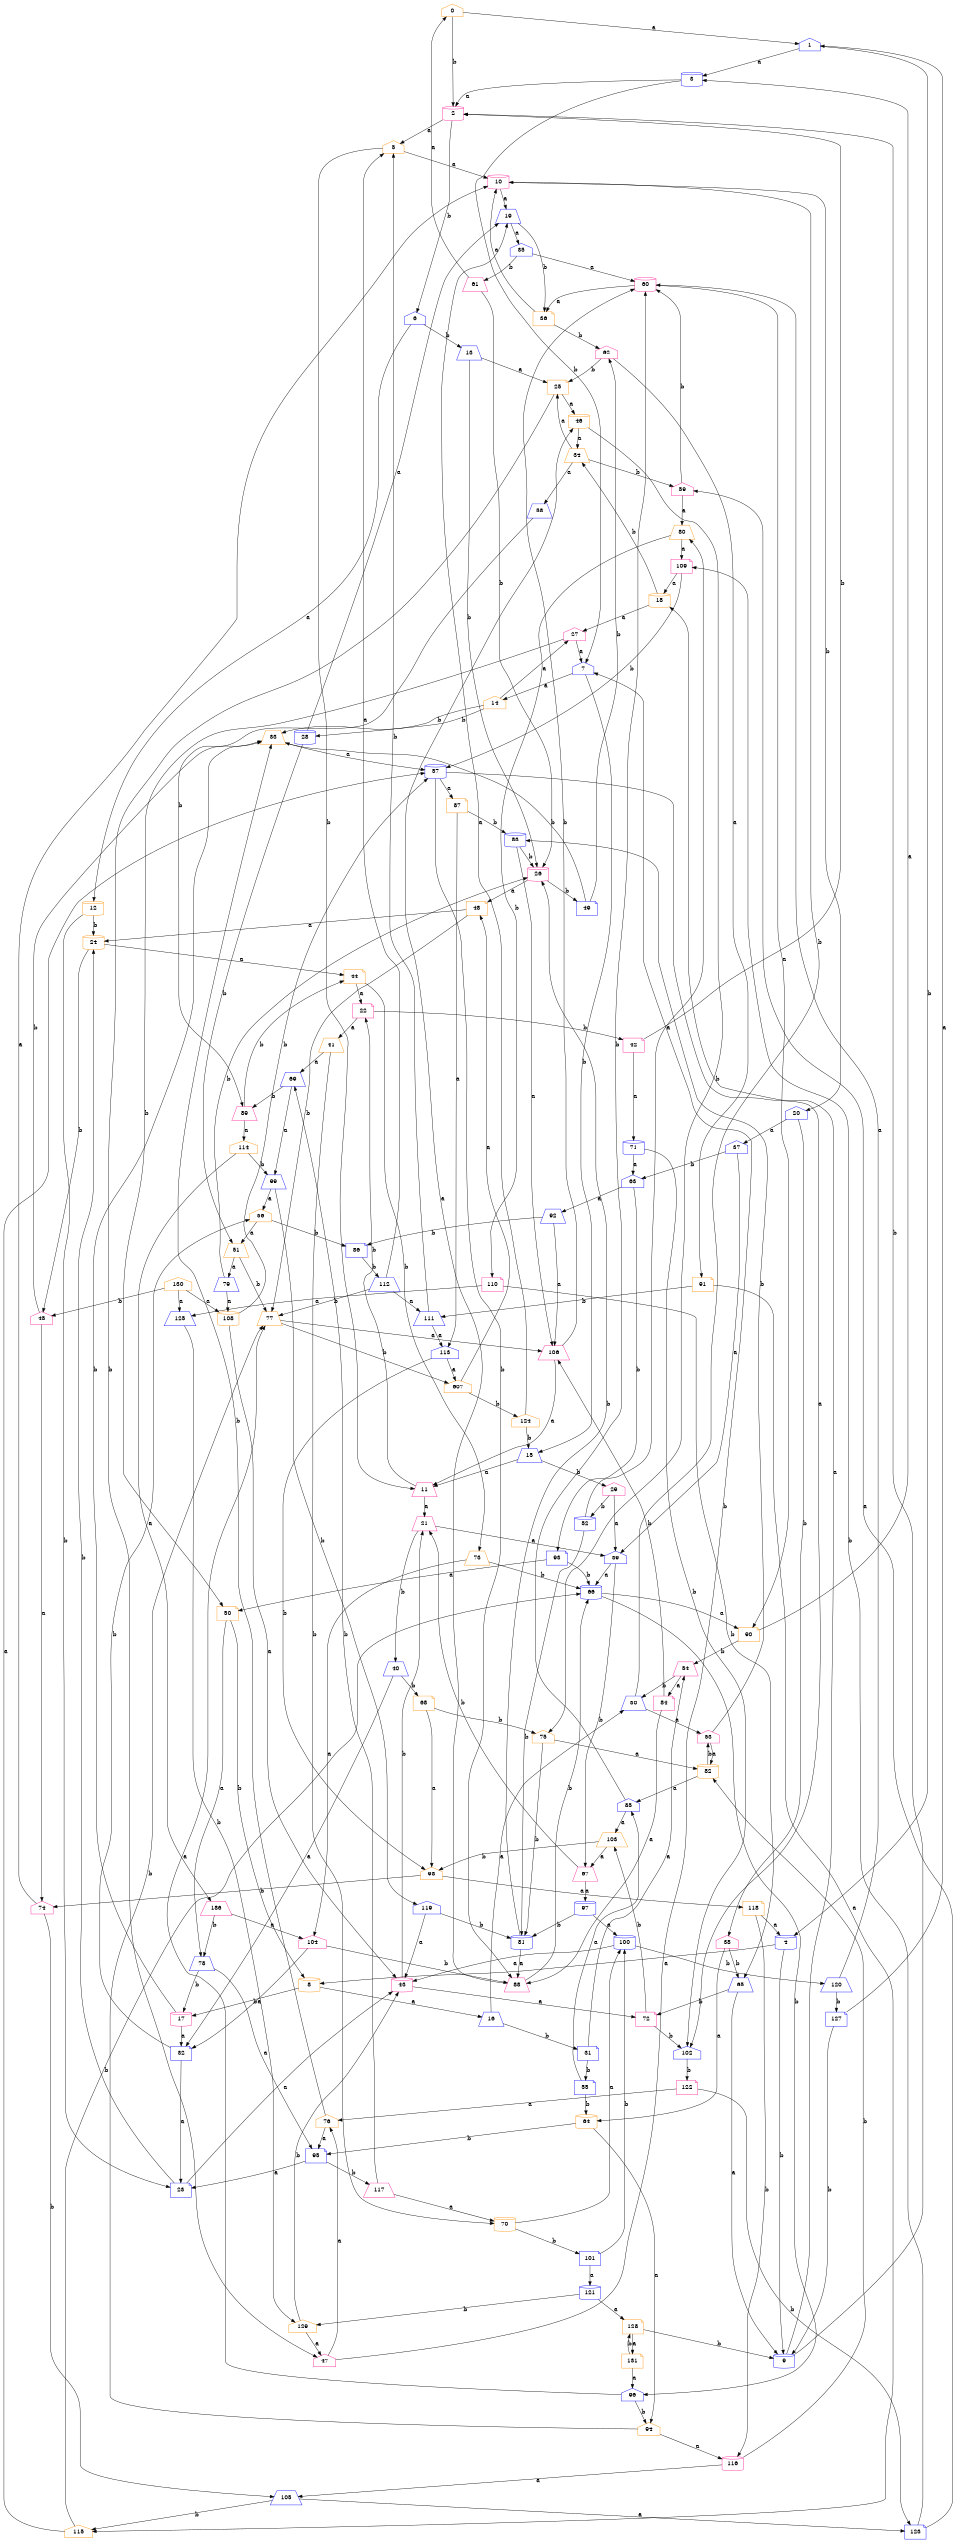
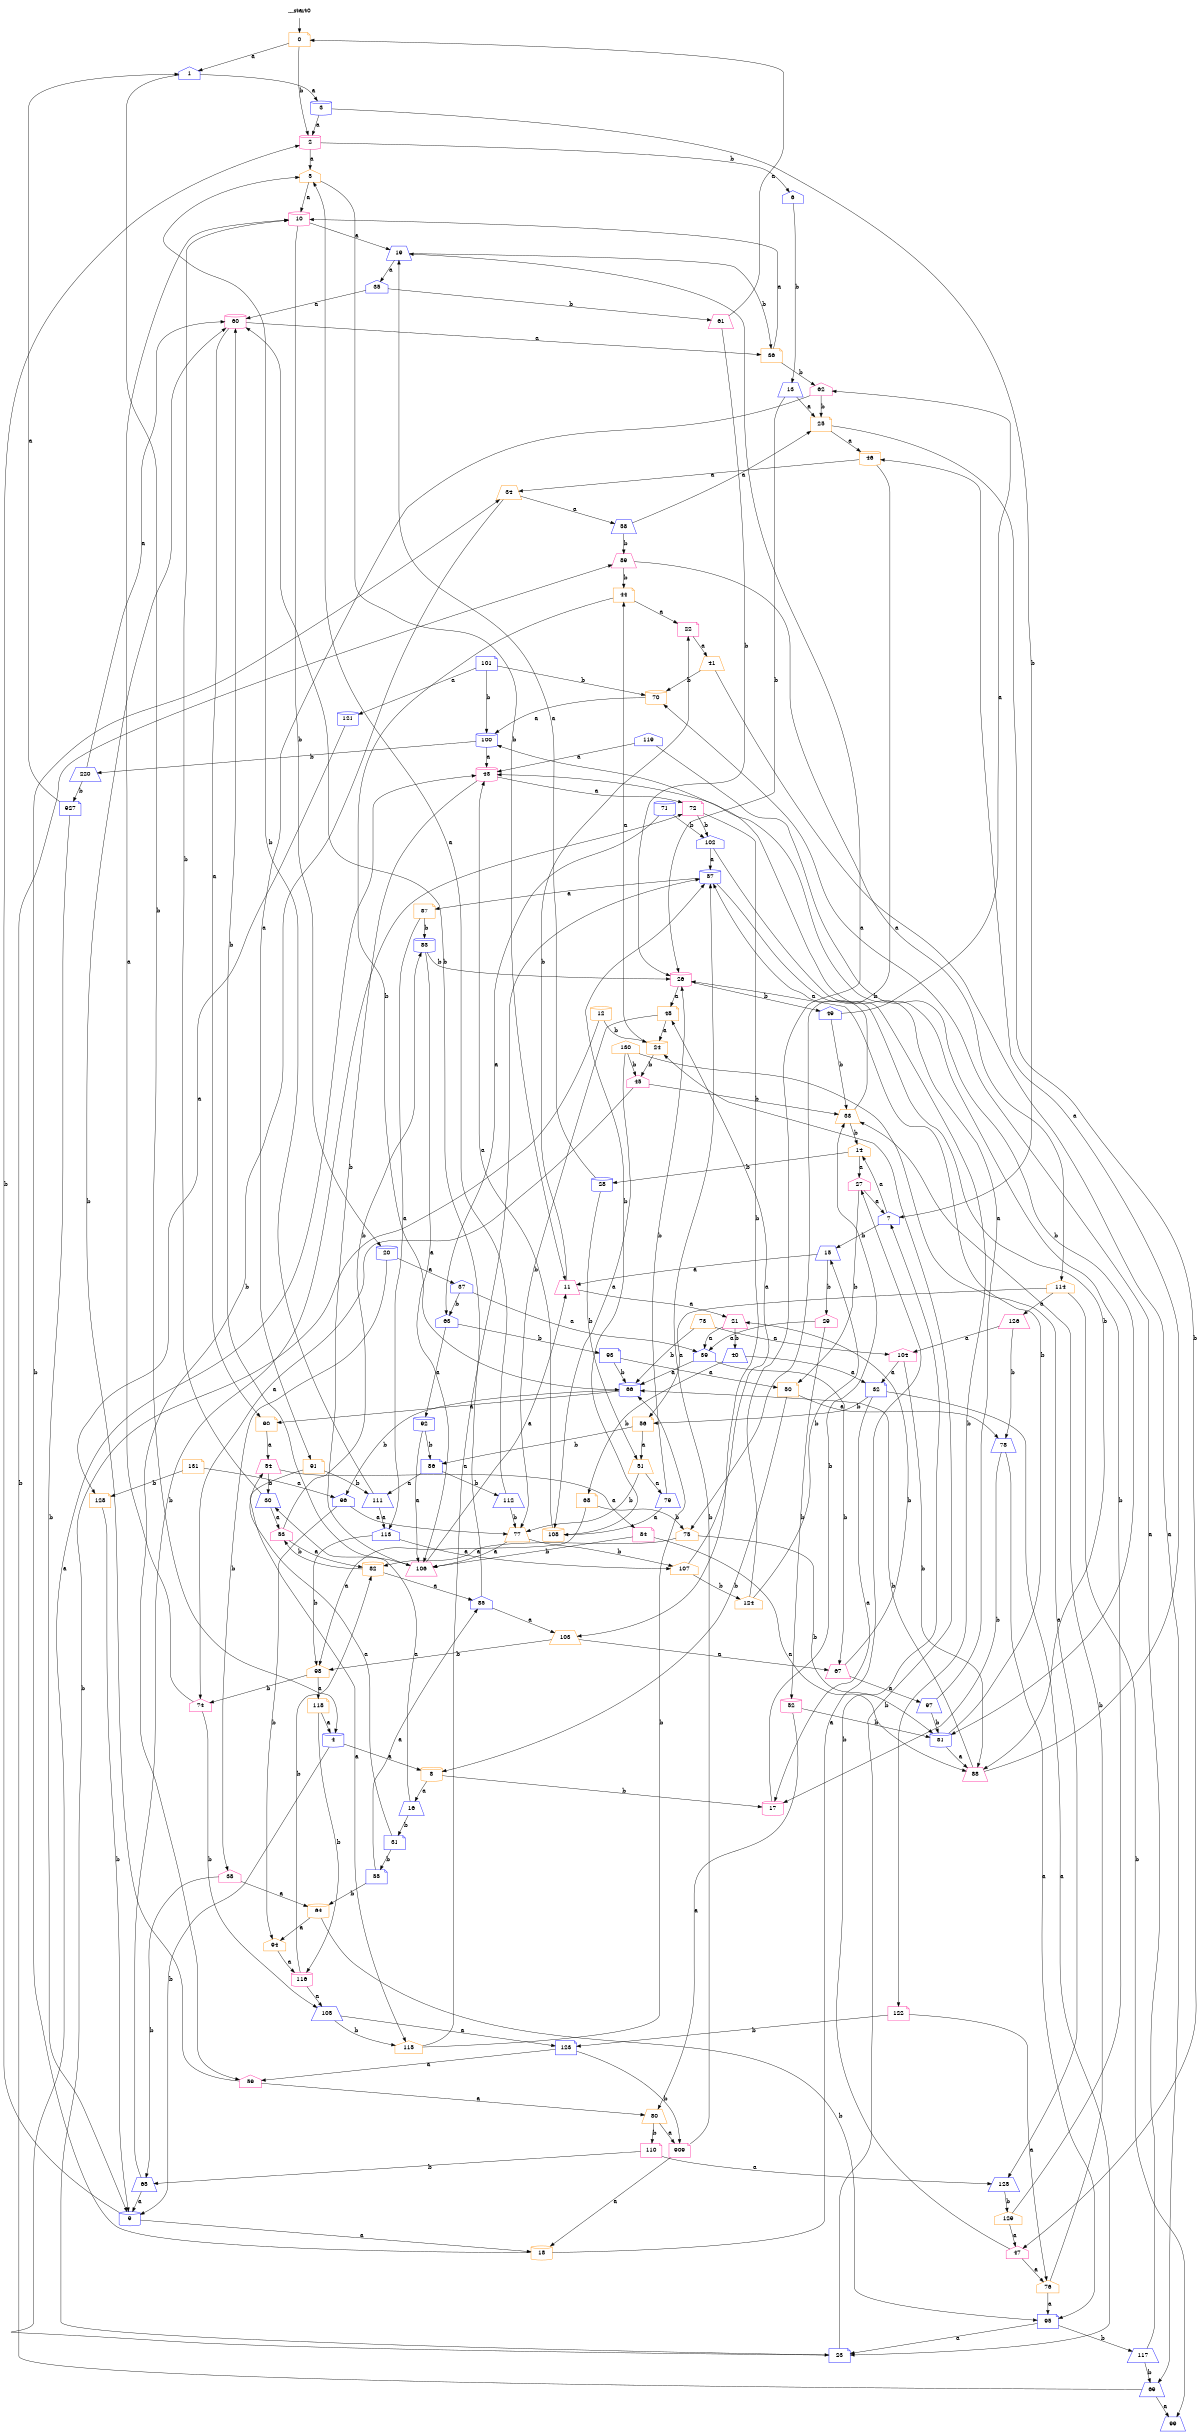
none -> (300, 11)
(452, 11) -> (300, 40)
(560, 425) -> (722, 483)
(682, 566) -> (680, 2150)
(286, 628) -> none
(619, 635) -> (1000, 698)
(366, 729) -> (853, 1132)
(908, 803) -> none
(587, 908) -> (830, 1014)
(634, 1045) -> none
(796, 1114) -> (387, 1253)
(268, 1198) -> (811, 1300)
(261, 1216) -> (643, 1424)
(553, 1216) -> (424, 1424)
(404, 1269) -> (384, 992)
(818, 1279) -> (710, 857)
(402, 1298) -> (406, 1483)
(458, 1387) -> (684, 1569)
(585, 1524) -> (791, 1706)
(324, 1554) -> none
(723, 1652) -> (270, 1445)
(402, 1755) -> (348, 1175)
(216, 1908) -> (1014, 1321)
(585, 1908) -> (929, 1706)
(836, 1985) -> (85, 774)
(836, 2019) -> (70, 809)
(181, 2034) -> (867, 1612)
(110, 2115) -> none
(379, 2190) -> (1143, 2356)
(545, 2241) -> (569, 680)
(450, 2309) -> none
(633, 2342) -> none
